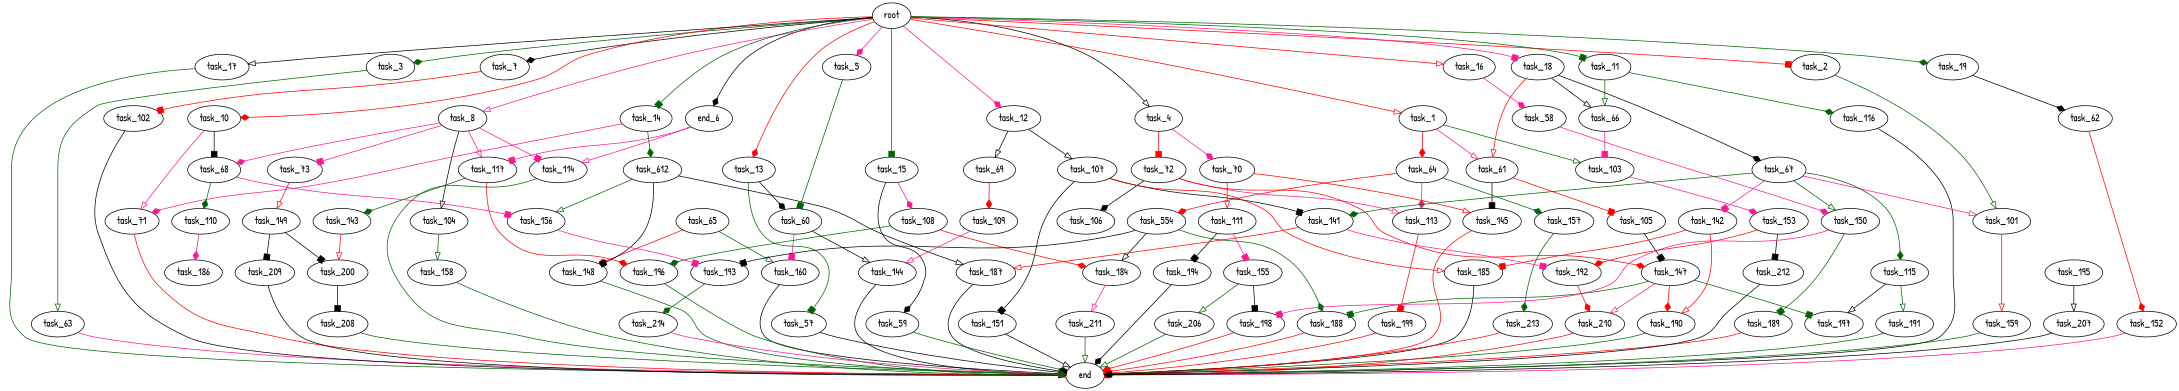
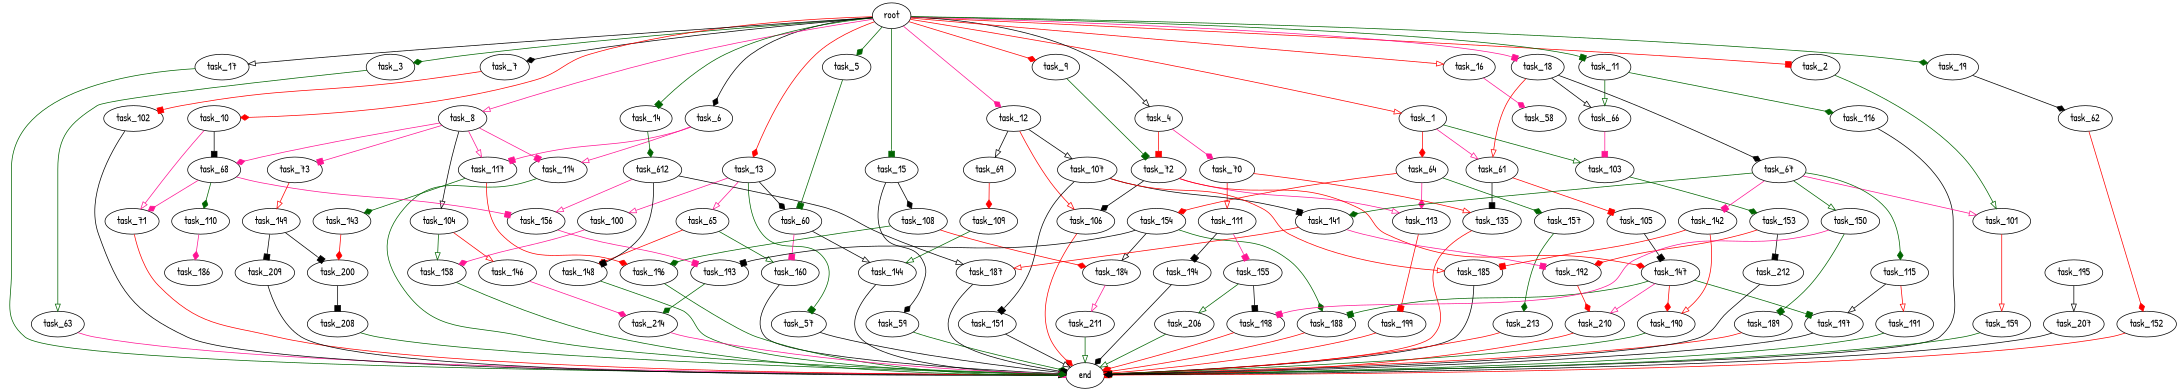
(872, 38) -> (872, 38)
none -> (1056, 67)
(709, 119) -> (709, 119)
none -> (1042, 169)
(1690, 169) -> none
(392, 170) -> (177, 193)
(903, 192) -> (903, 192)
none -> (728, 193)
(1689, 193) -> (1689, 193)
(598, 194) -> (598, 194)
none -> (607, 221)
(1156, 221) -> (1156, 221)
(1492, 221) -> (1492, 221)
(947, 243) -> (947, 243)
(340, 244) -> (340, 244)
none -> (508, 273)
(1902, 295) -> (1902, 295)
none -> (1047, 296)
none -> (1621, 355)
(1848, 360) -> (1848, 360)
